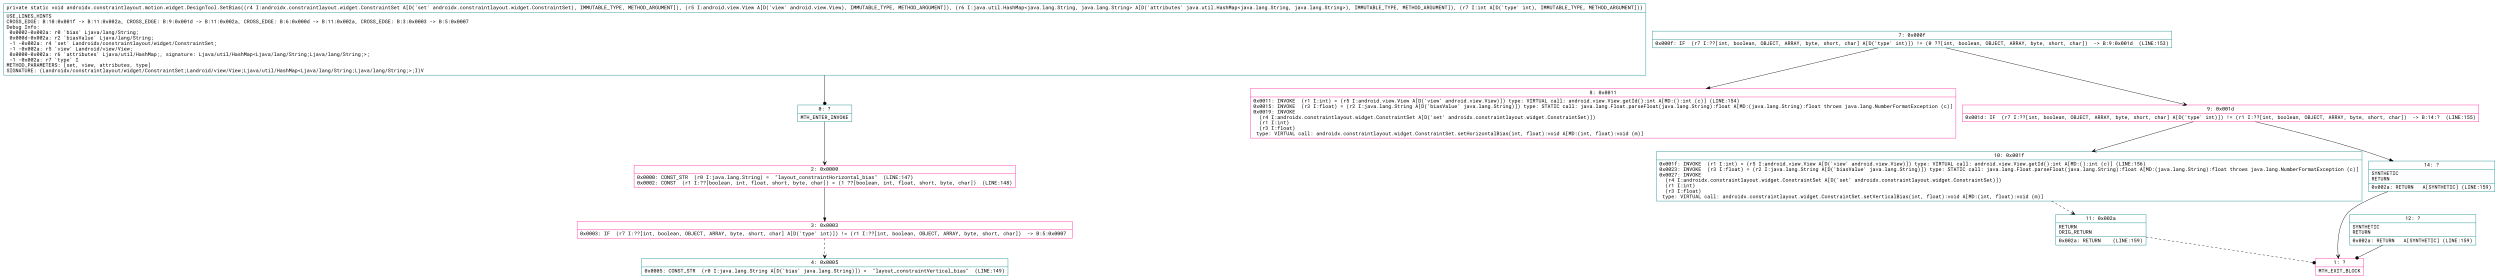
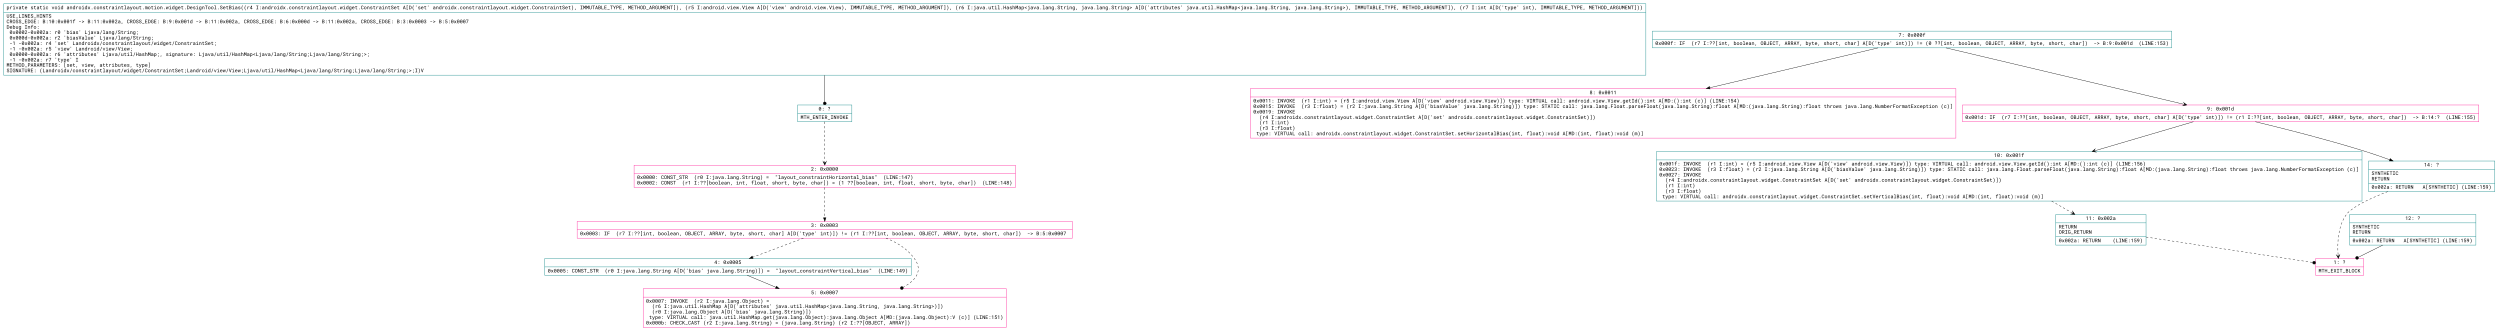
(825, 142) -> (825, 142)
(825, 203) -> (825, 203)
(2348, 212) -> (2348, 212)
(825, 246) -> (778, 248)
none -> (825, 308)
